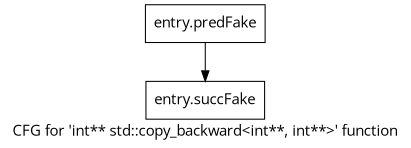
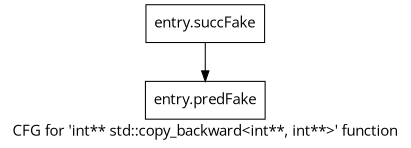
(205, 57) -> (205, 57)
